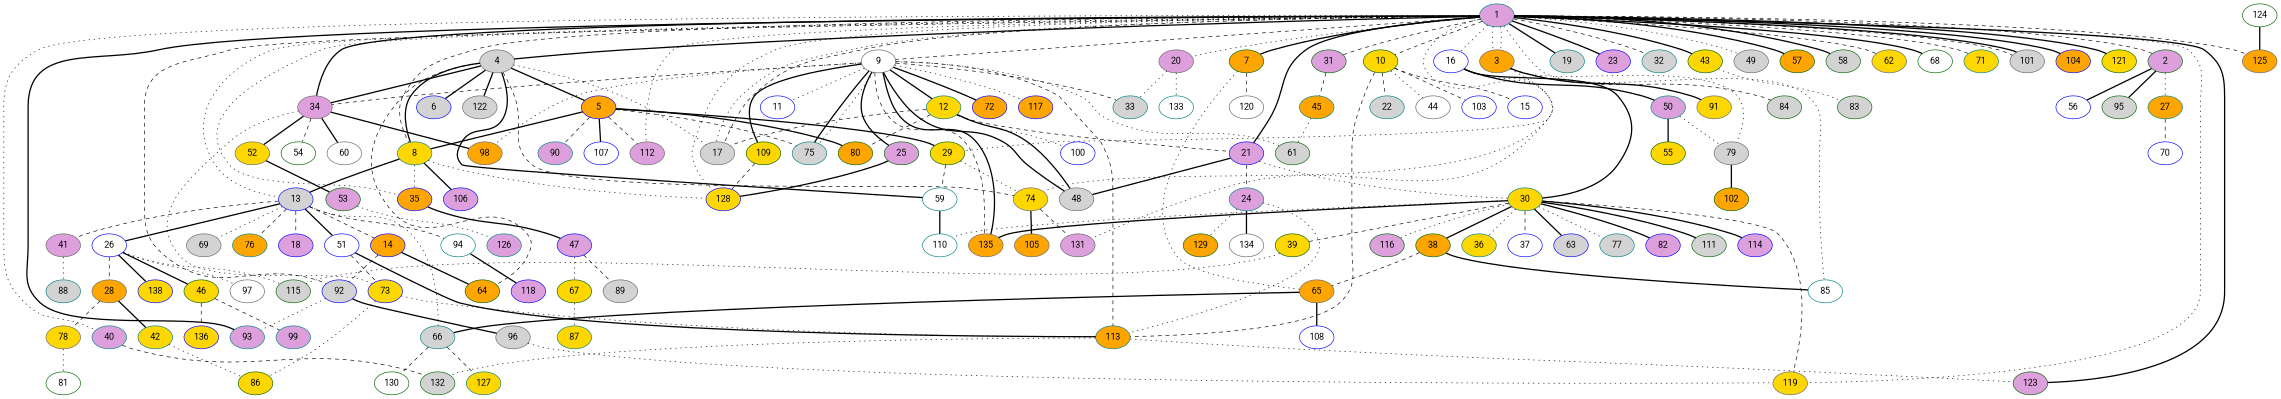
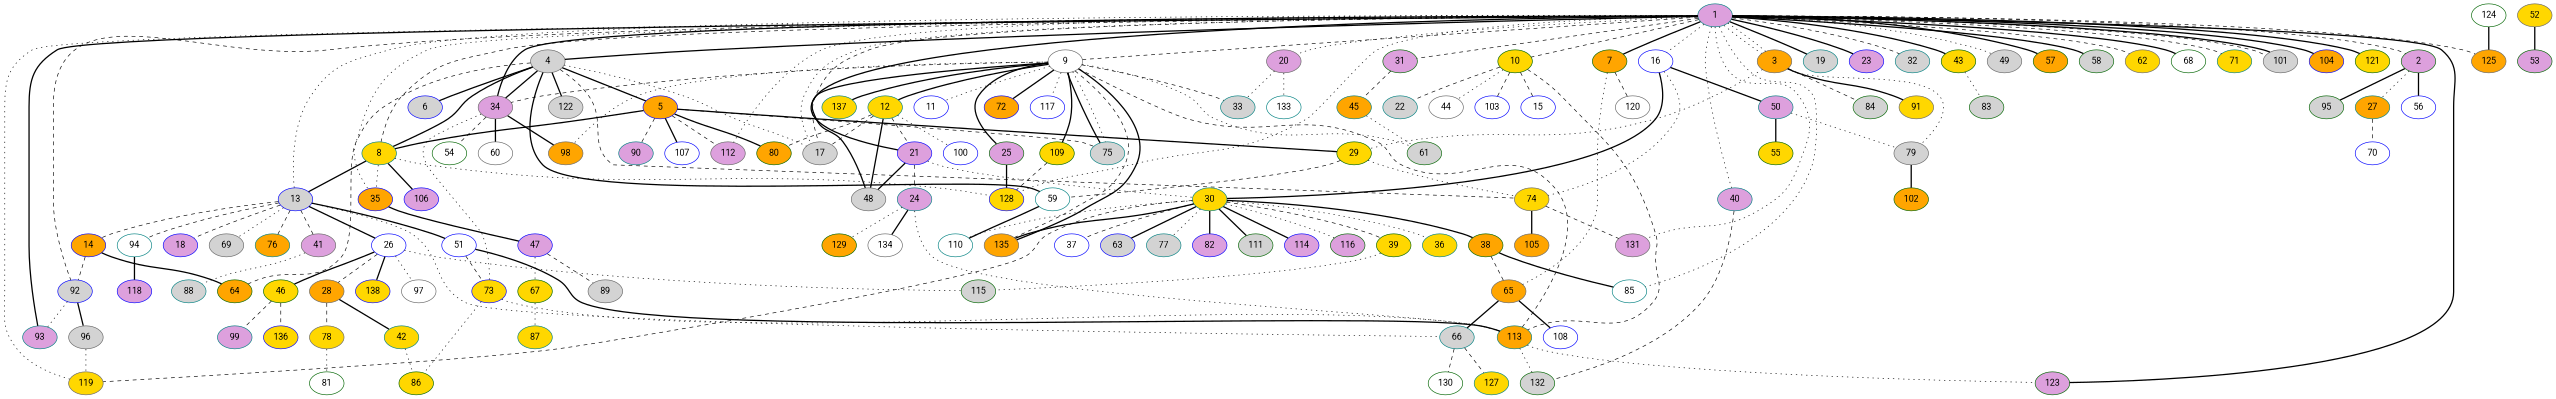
none -> (839, 107)
(1036, 107) -> (1047, 107)
(284, 130) -> none
(504, 245) -> none
